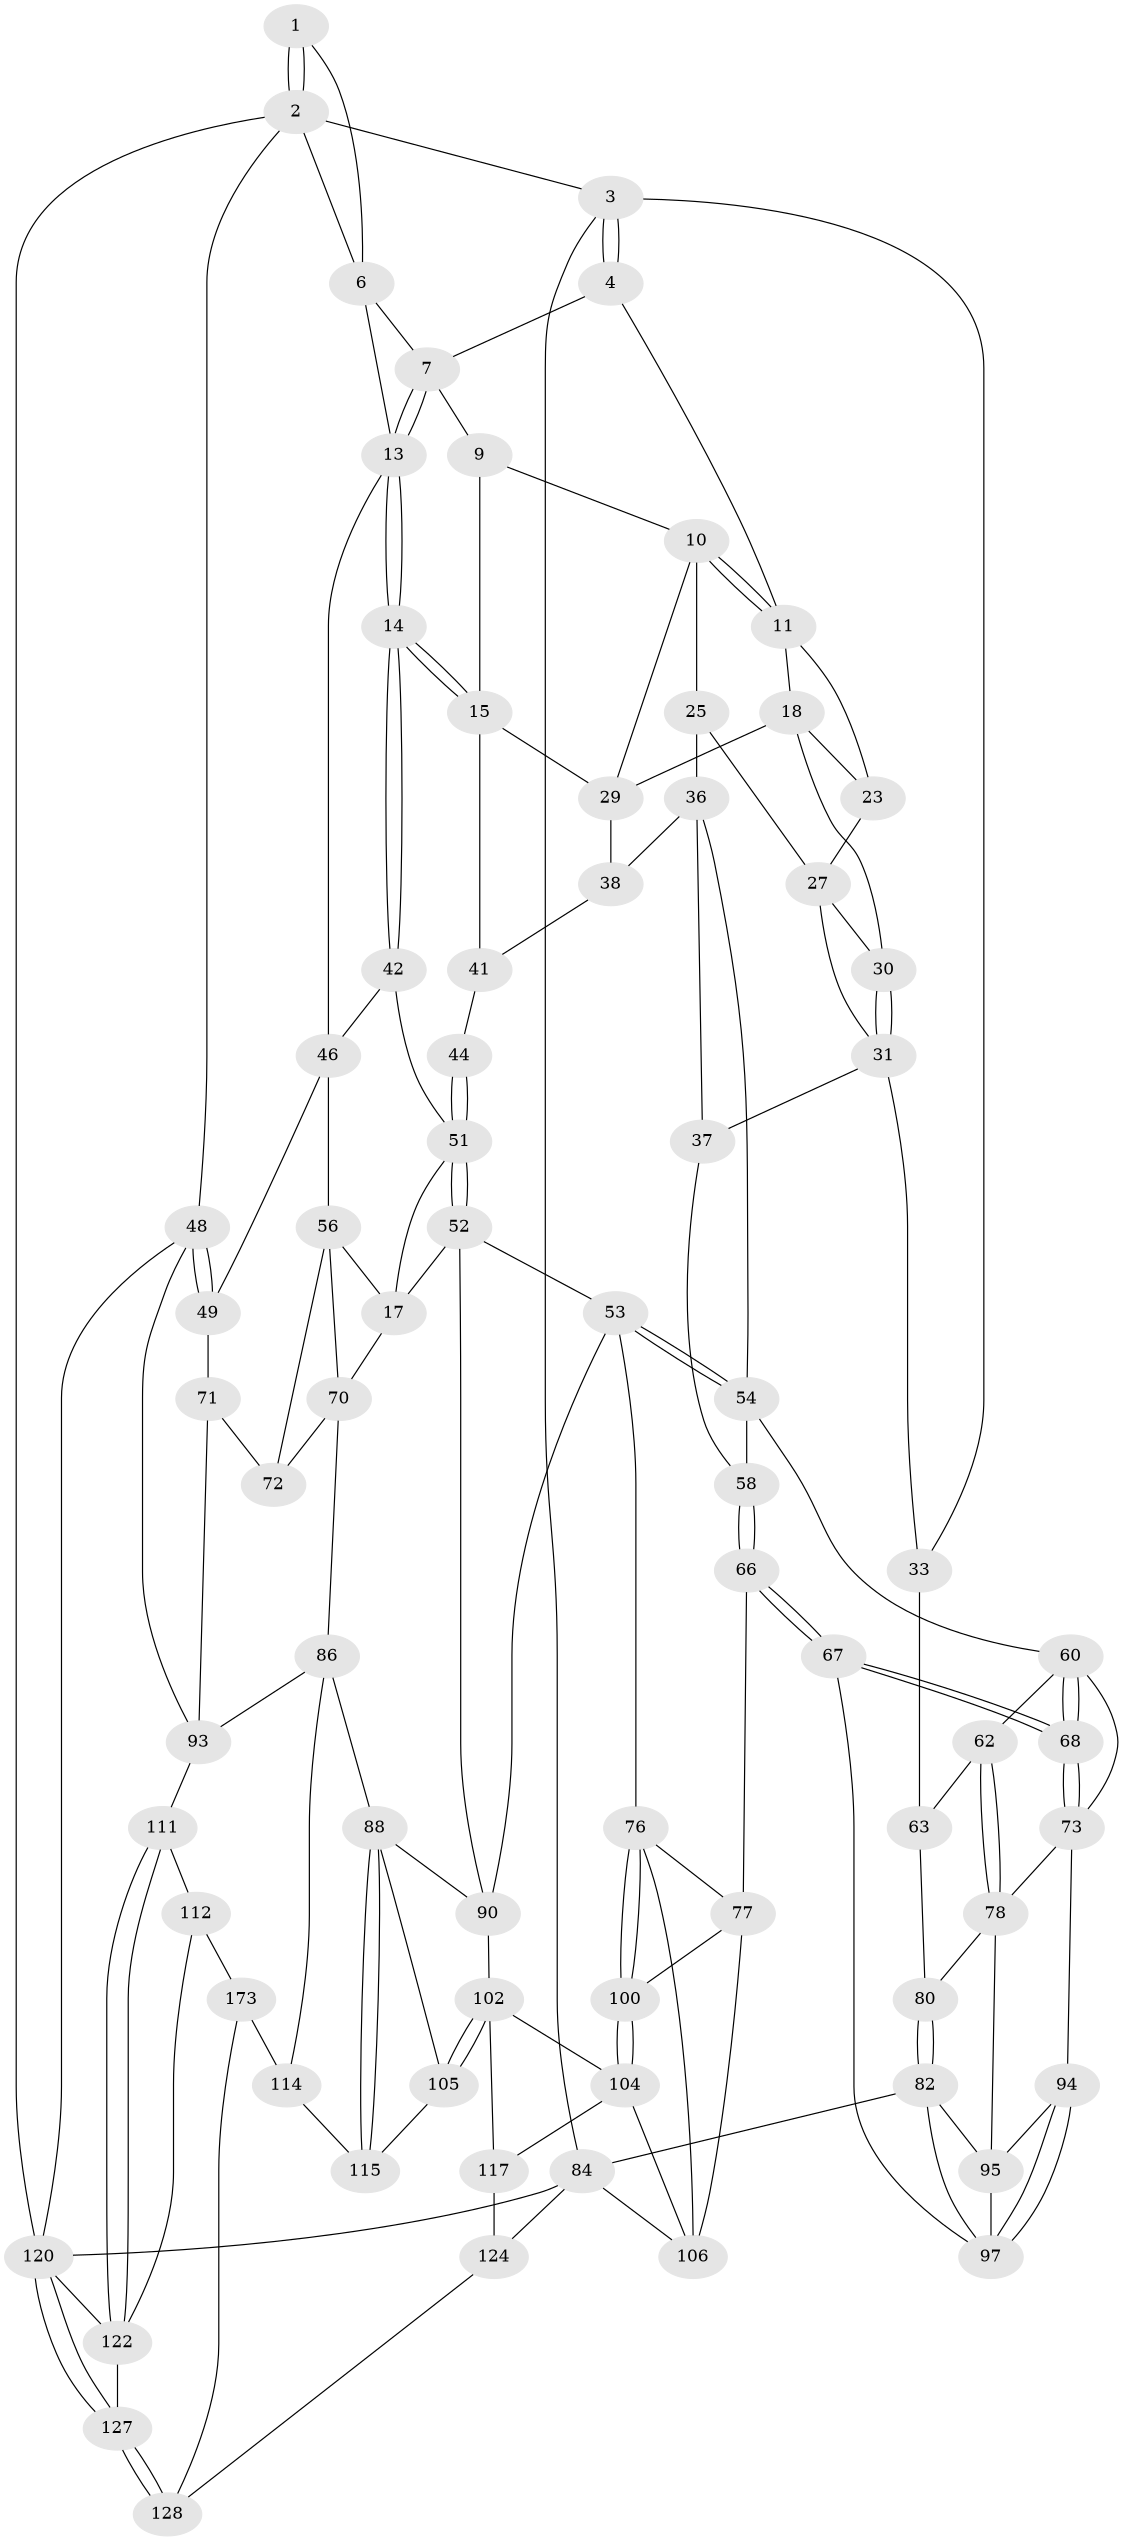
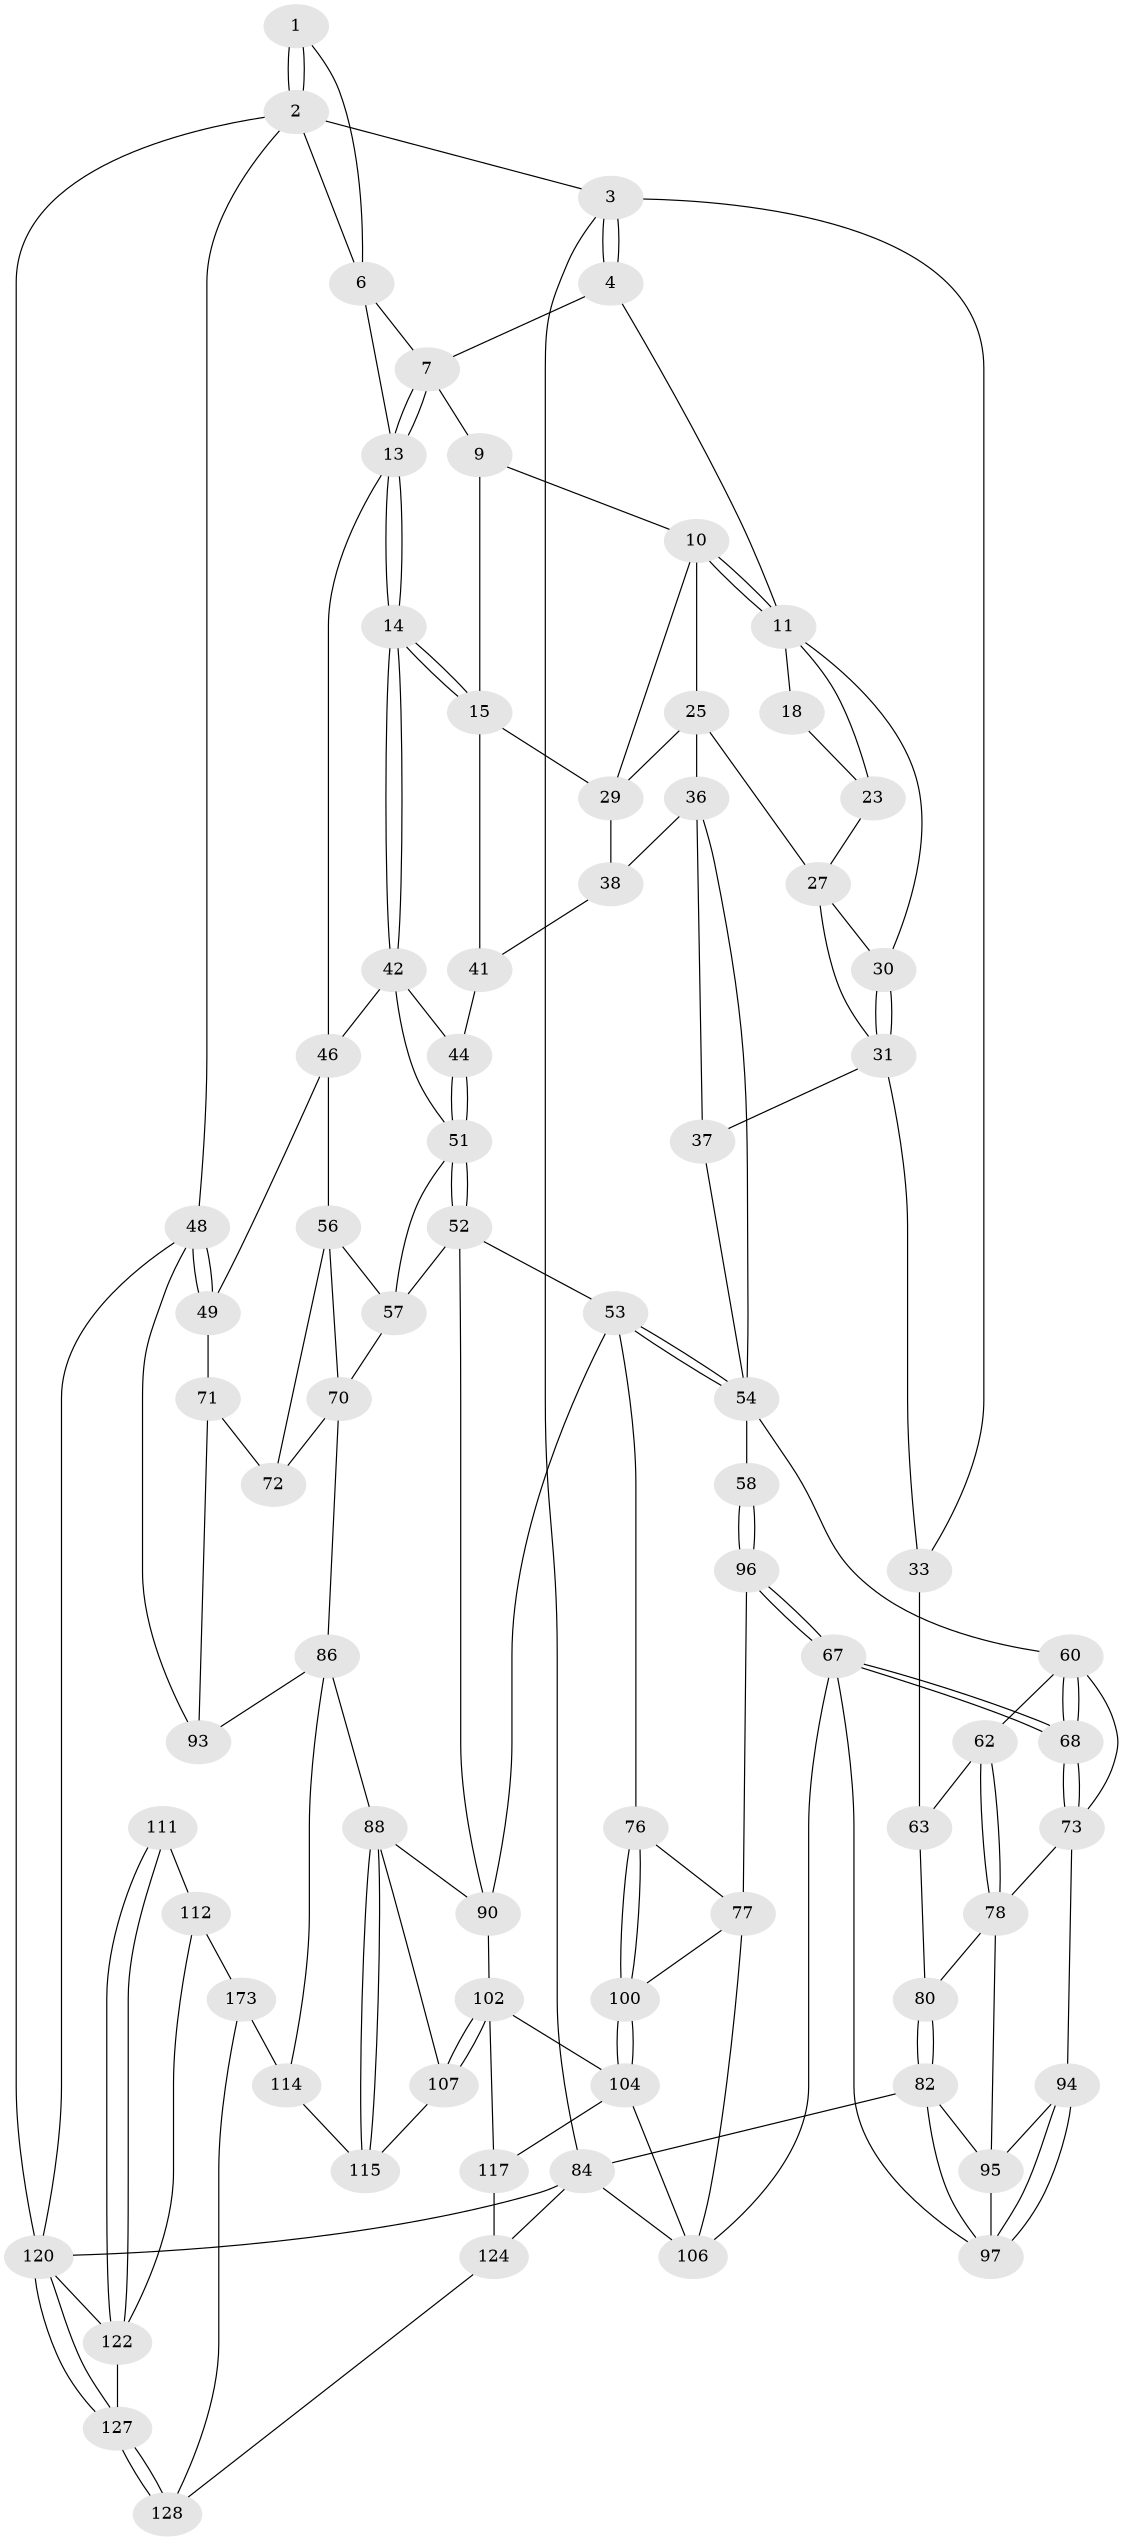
(704, 754) -> (654, 755)
(837, 831) -> (916, 777)
none -> (427, 1013)
(394, 1313) -> (394, 1313)
(688, 1319) -> (725, 1270)
(747, 1571) -> (747, 1571)
(181, 1785) -> none
(682, 2040) -> (809, 1974)
(444, 2085) -> (444, 2085)
